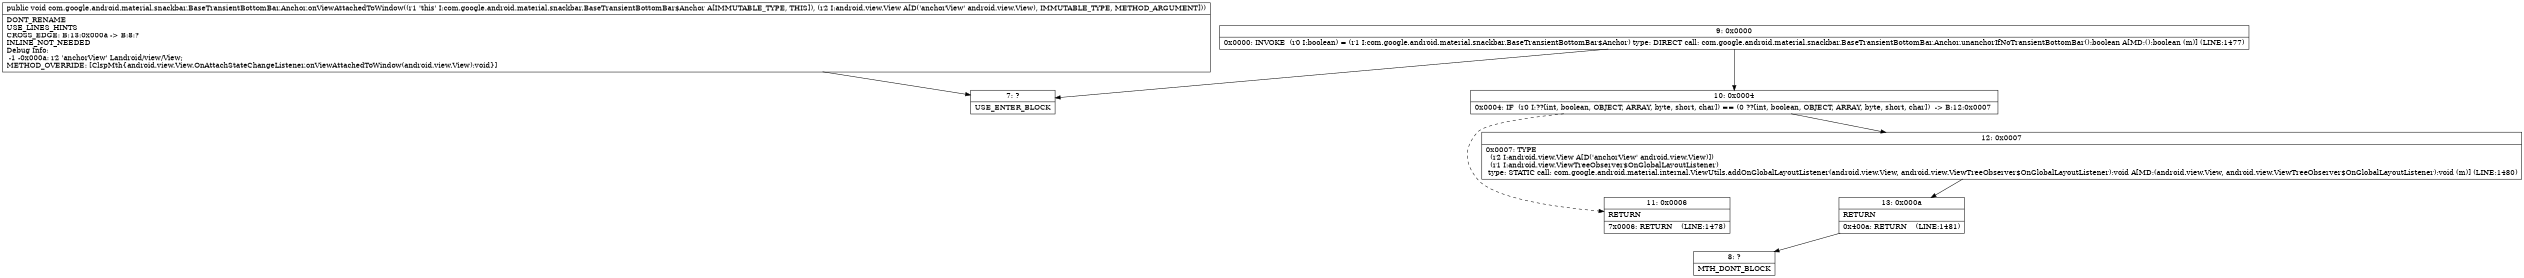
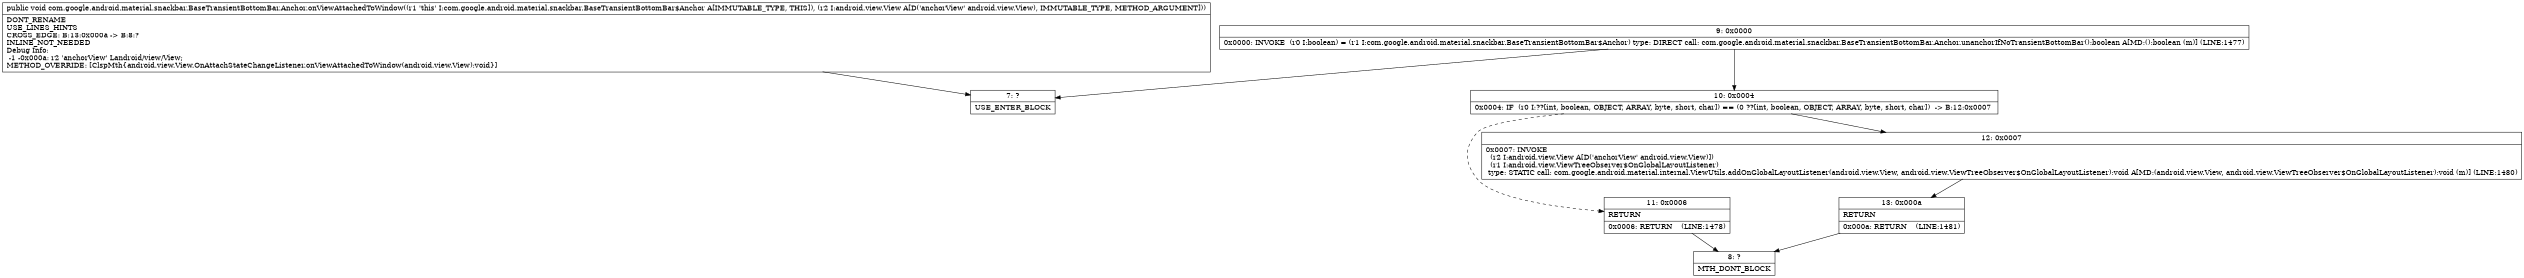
(1514, 150) -> (1519, 150)
(1667, 227) -> (1667, 227)
(1902, 227) -> (1902, 227)
none -> (1703, 241)
